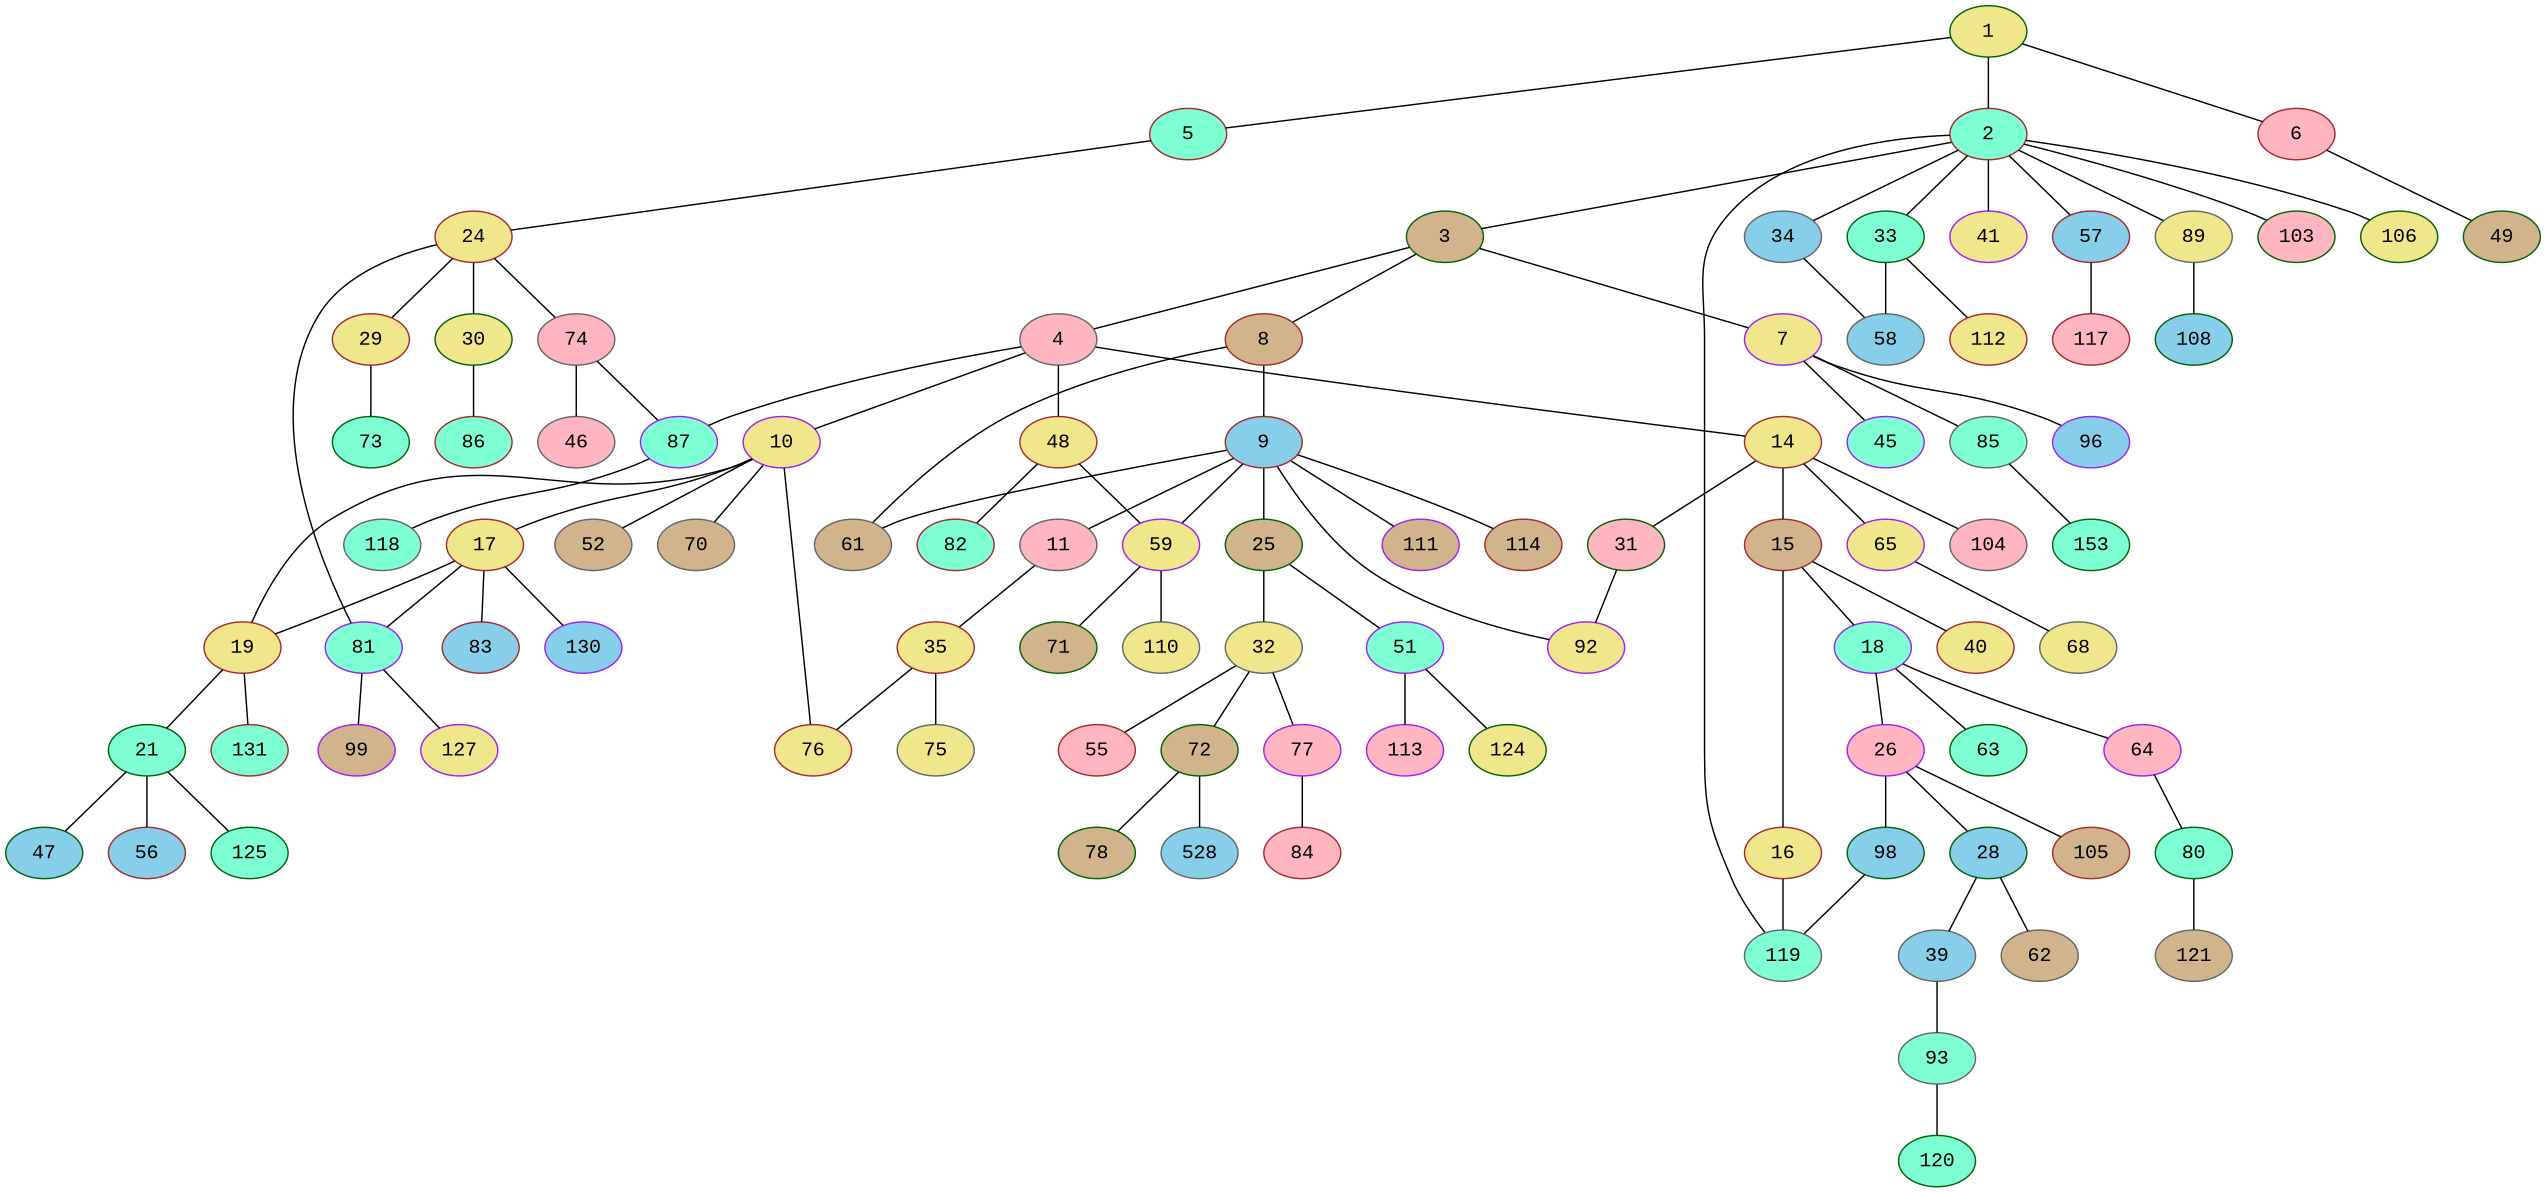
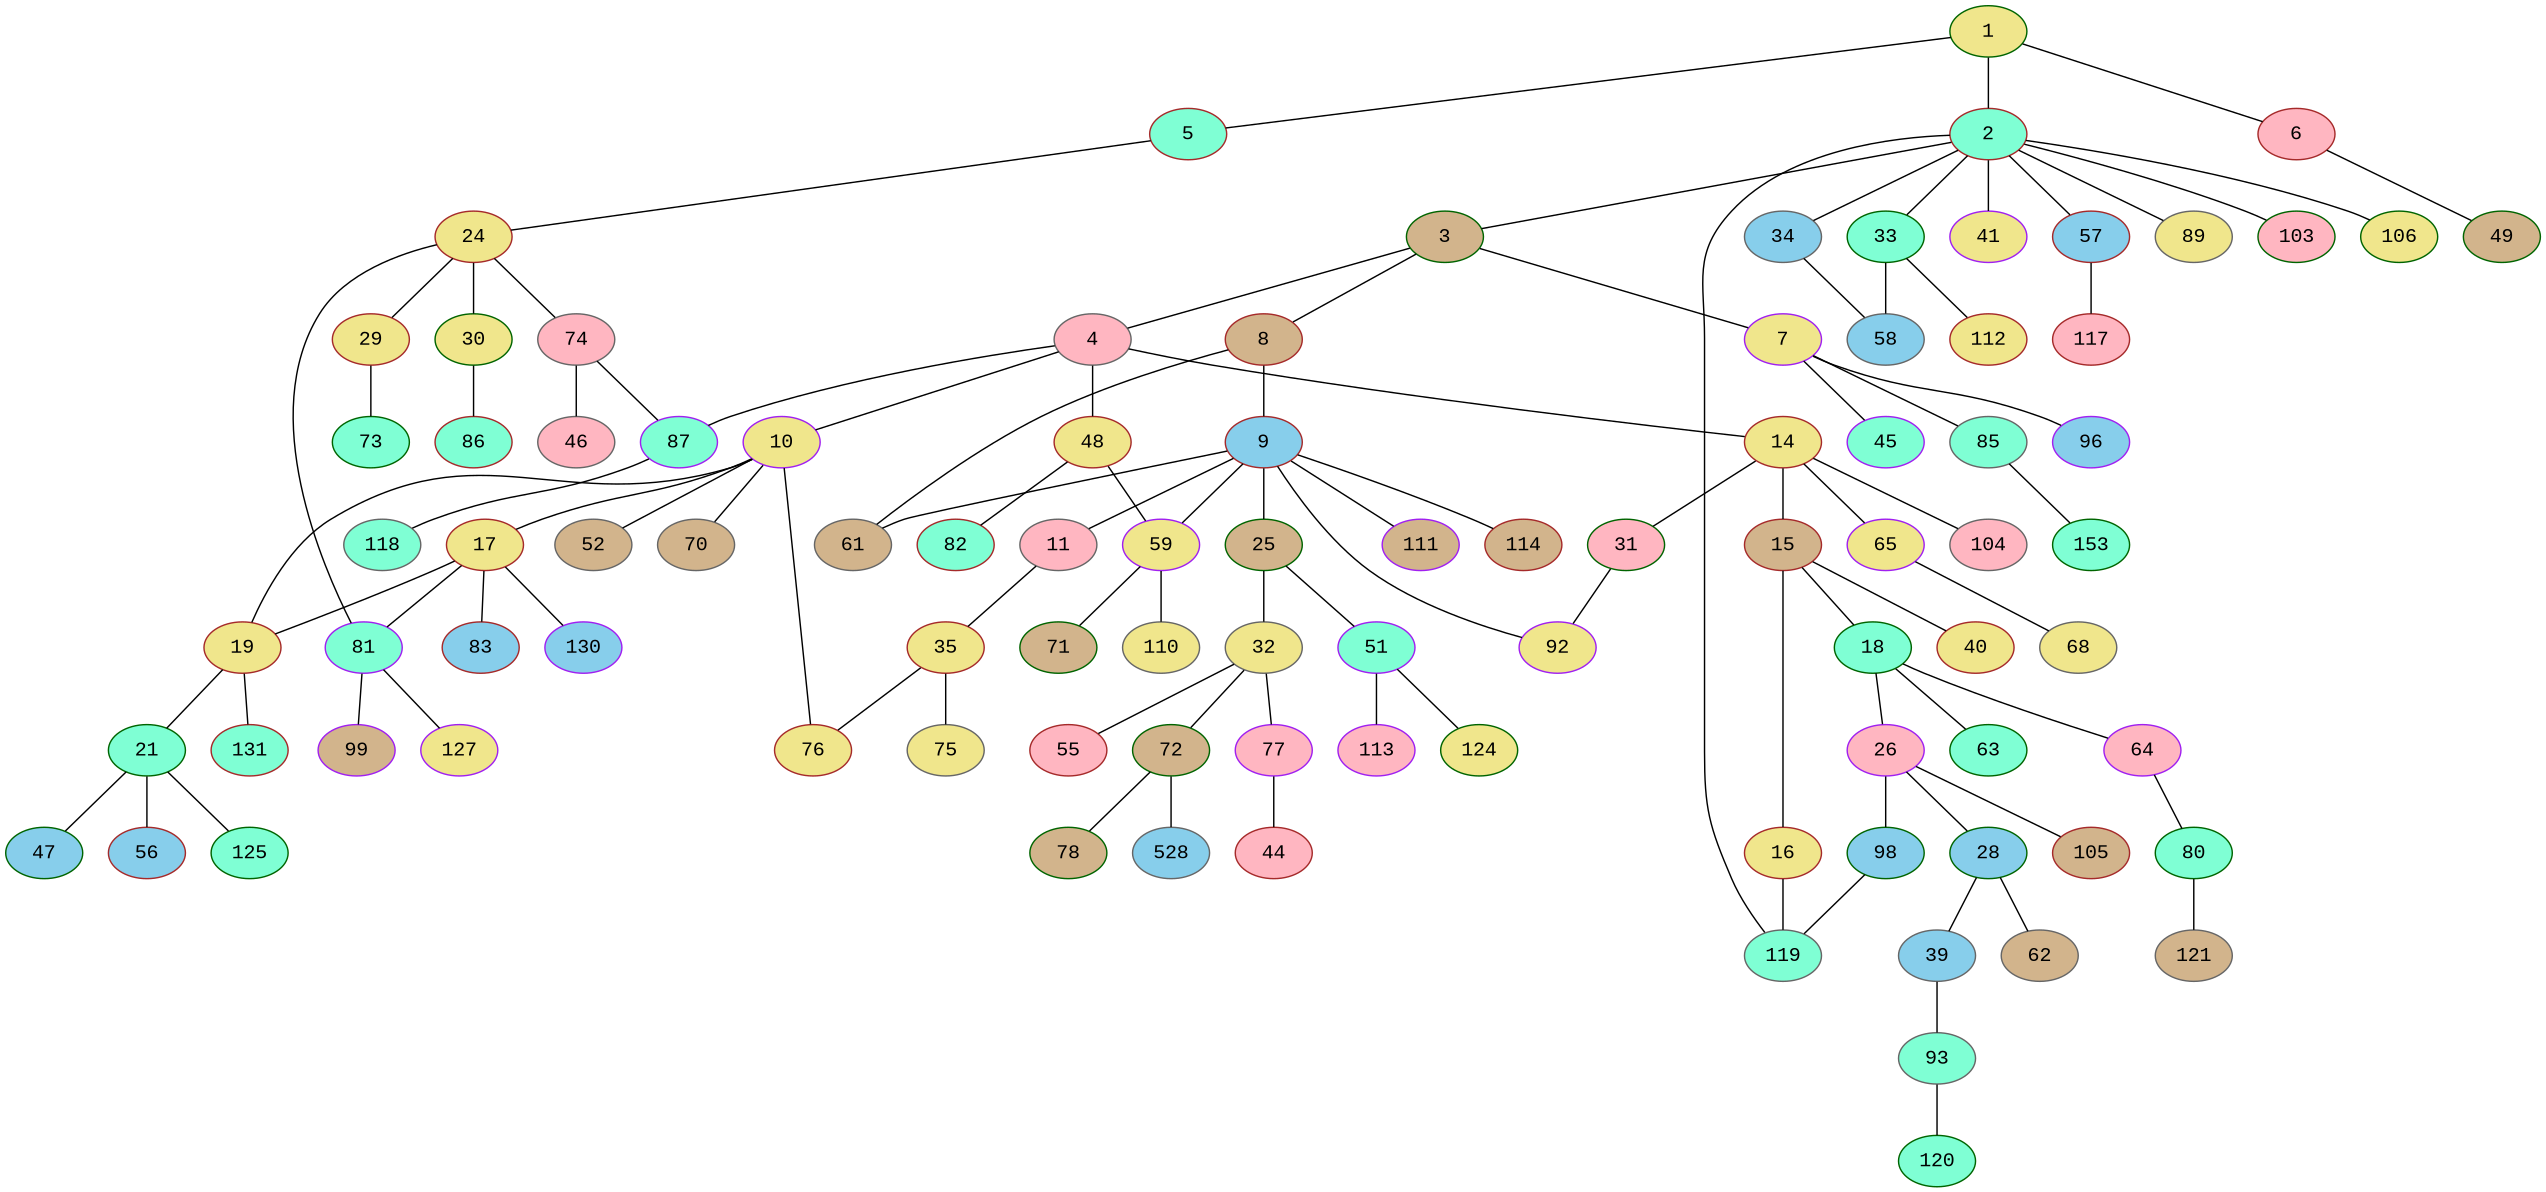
(2194, 339) -> none
(1873, 648) -> (1873, 648)
(1302, 853) -> (1274, 853)
